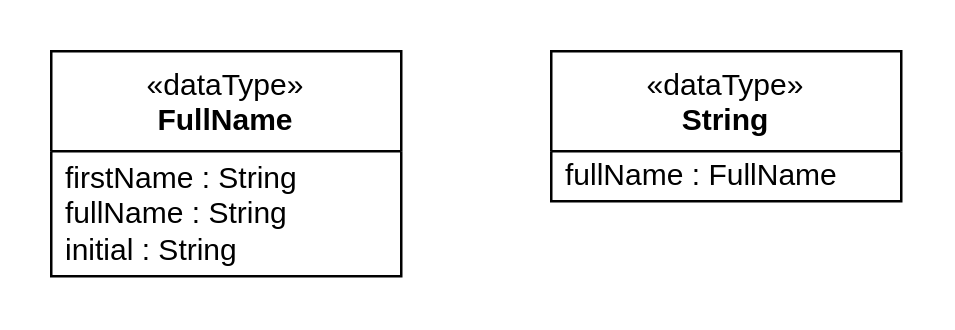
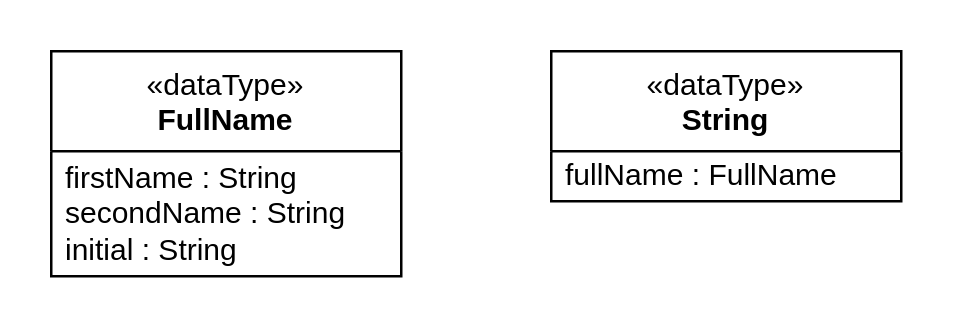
(198, 214) -> (210, 214)
